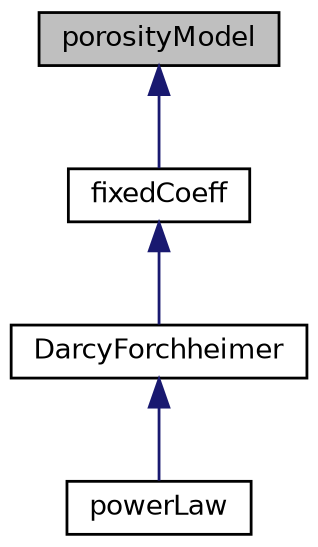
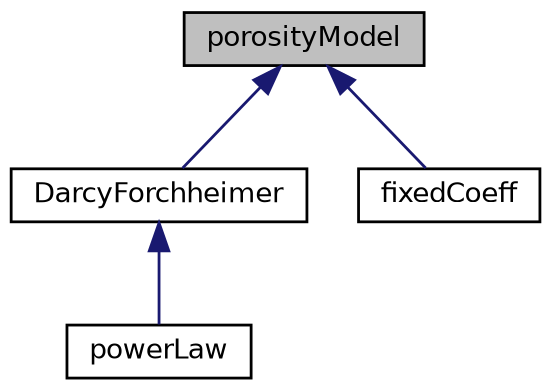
(159, 288) -> (221, 128)
